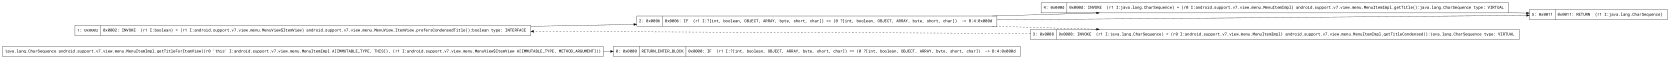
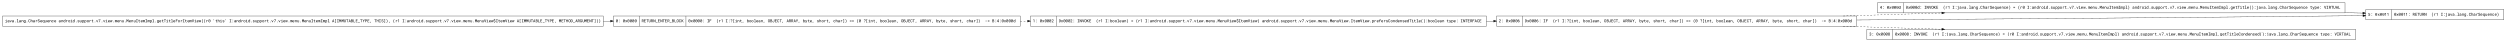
(1044, 14) -> (1892, 14)
(782, 32) -> (1024, 21)
